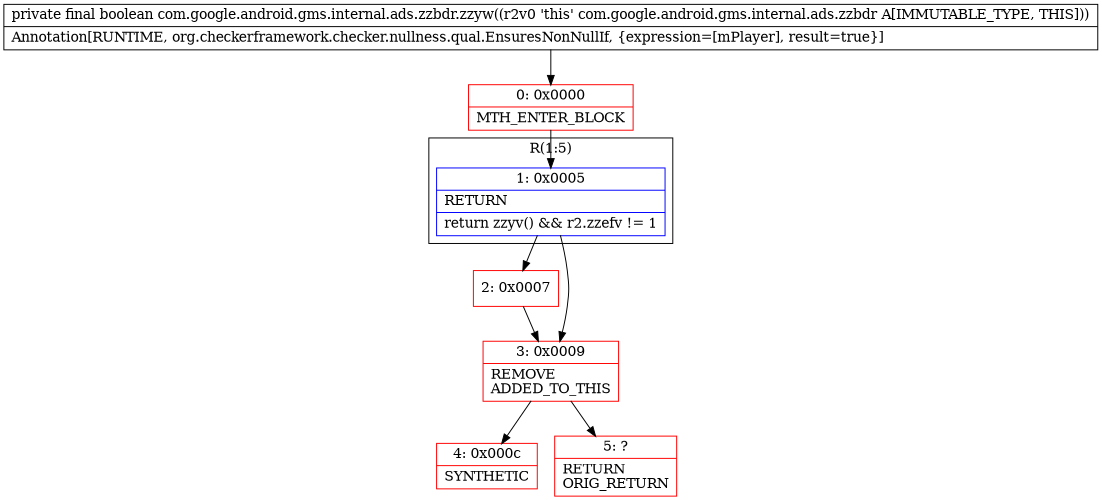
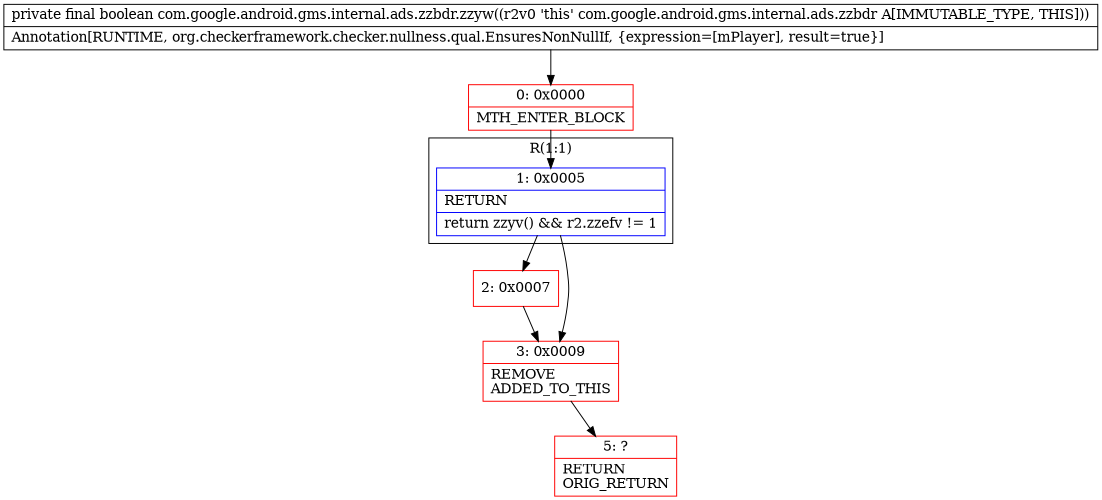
(551, 149) -> (551, 149)
(487, 466) -> none
